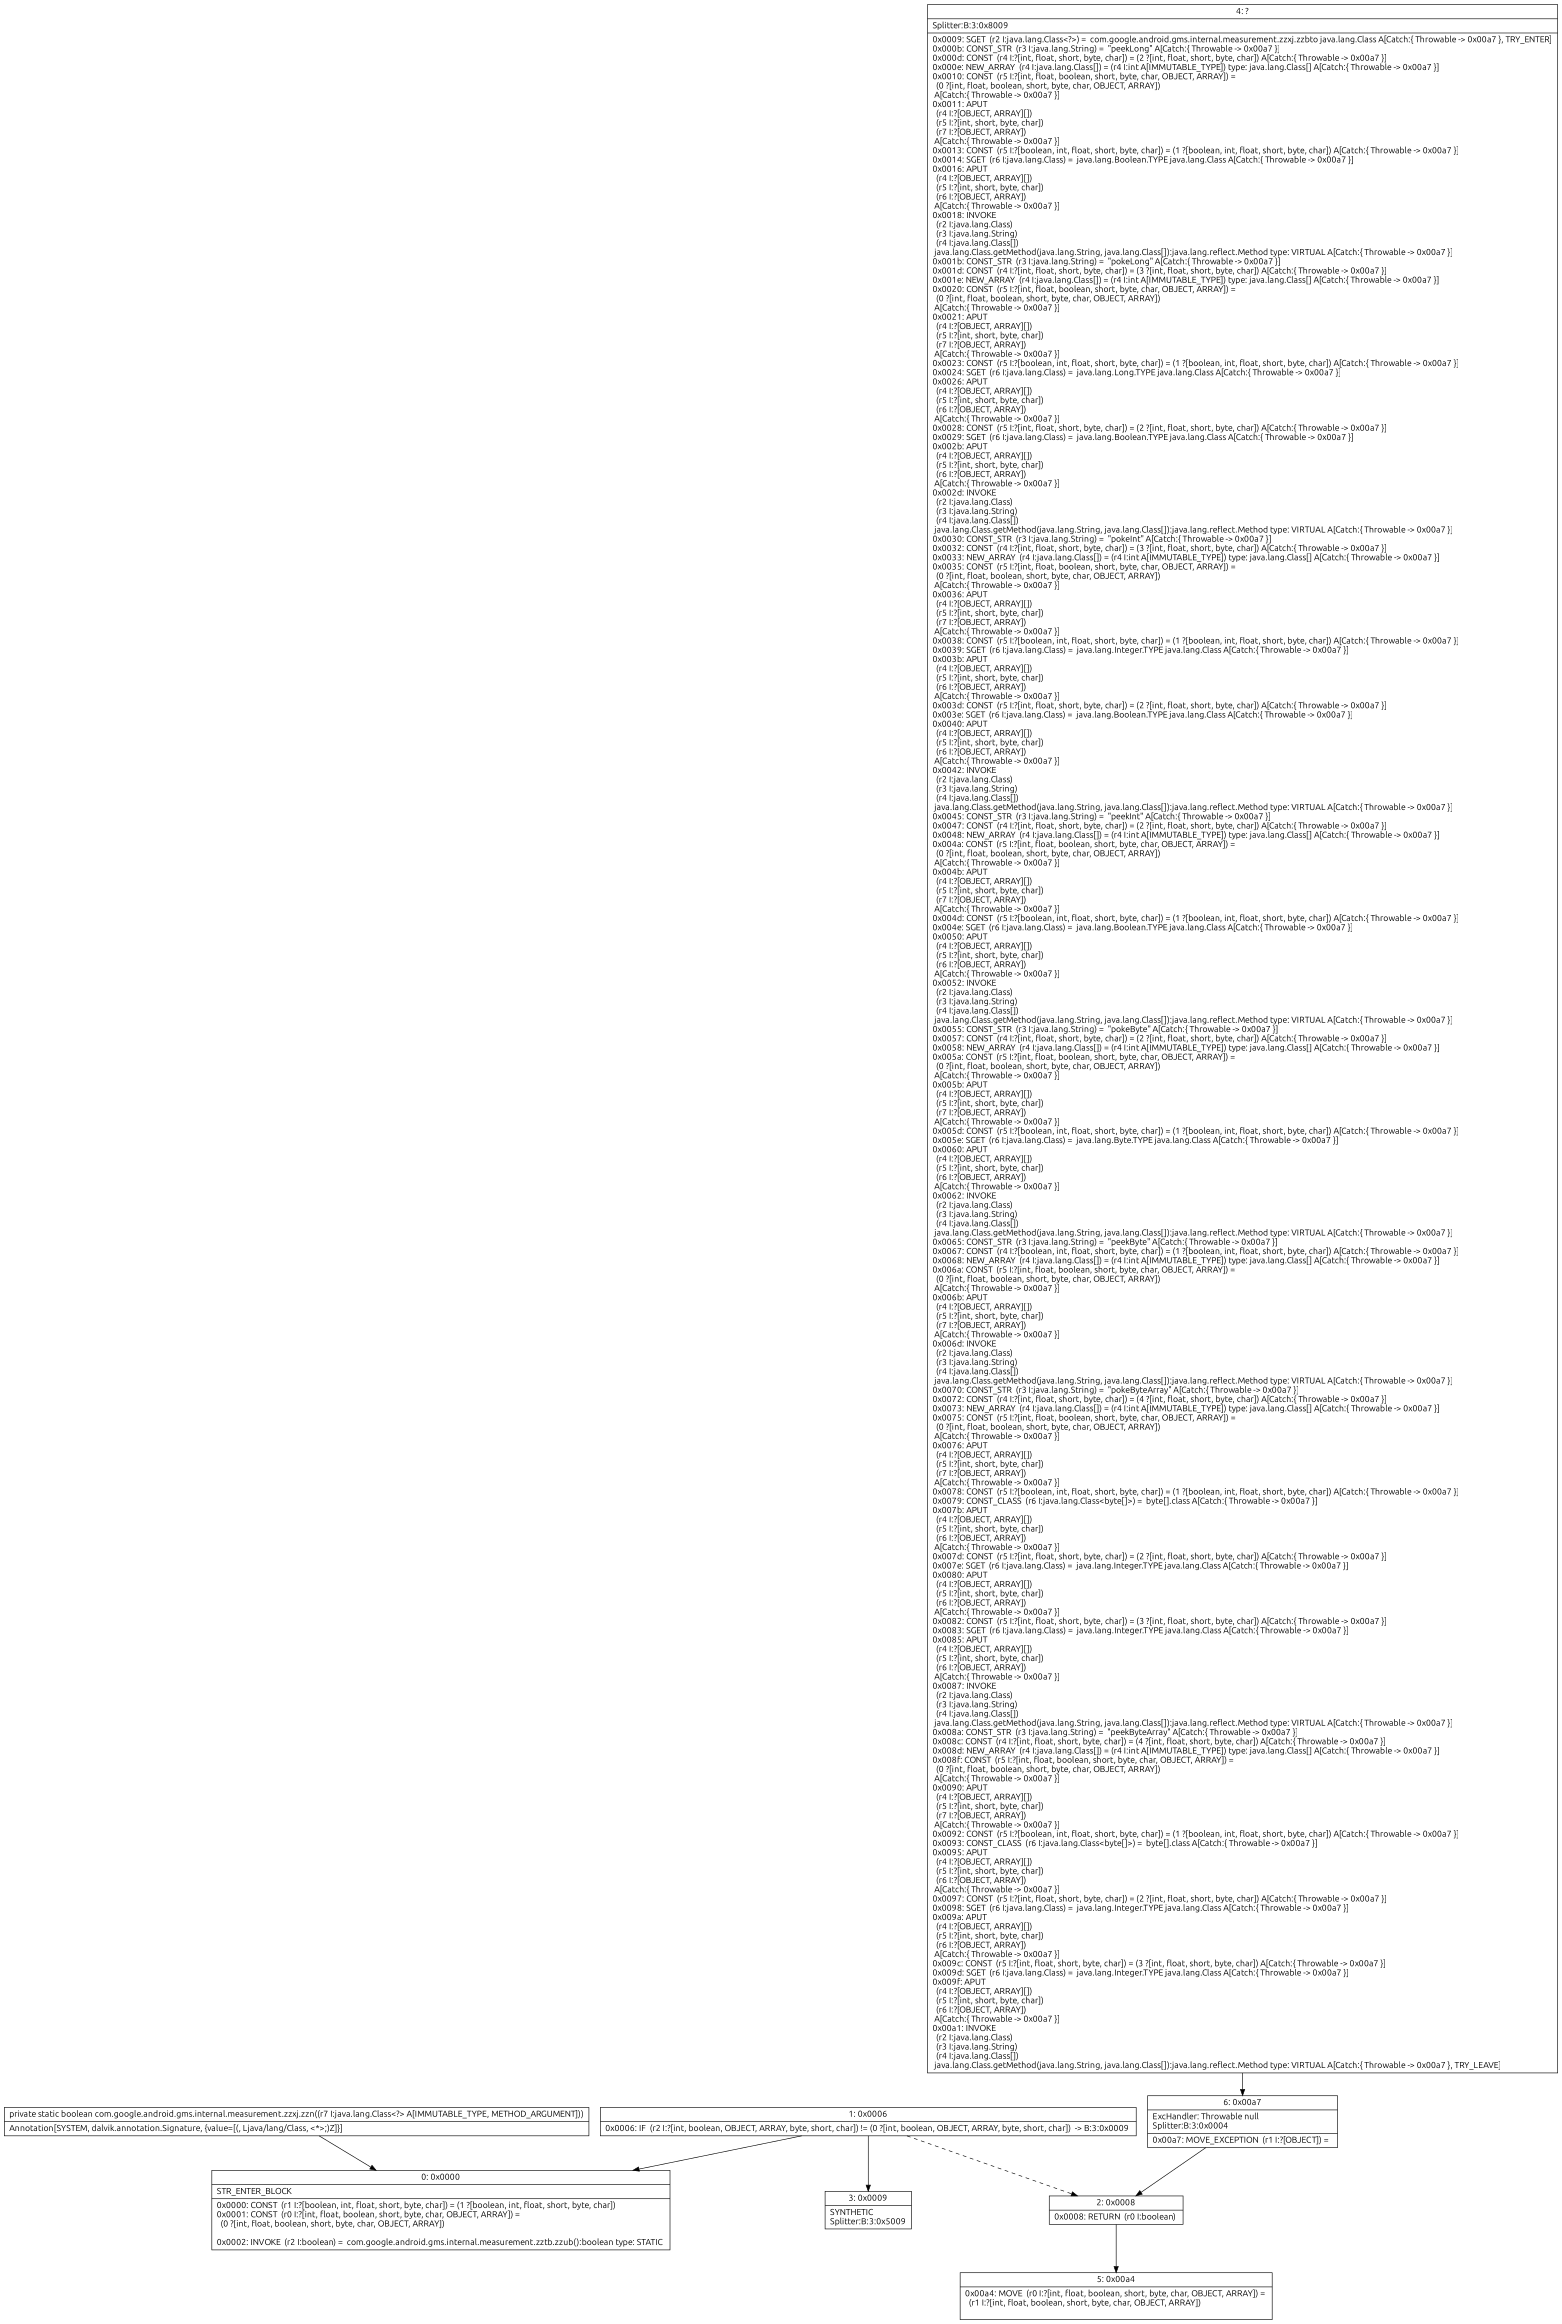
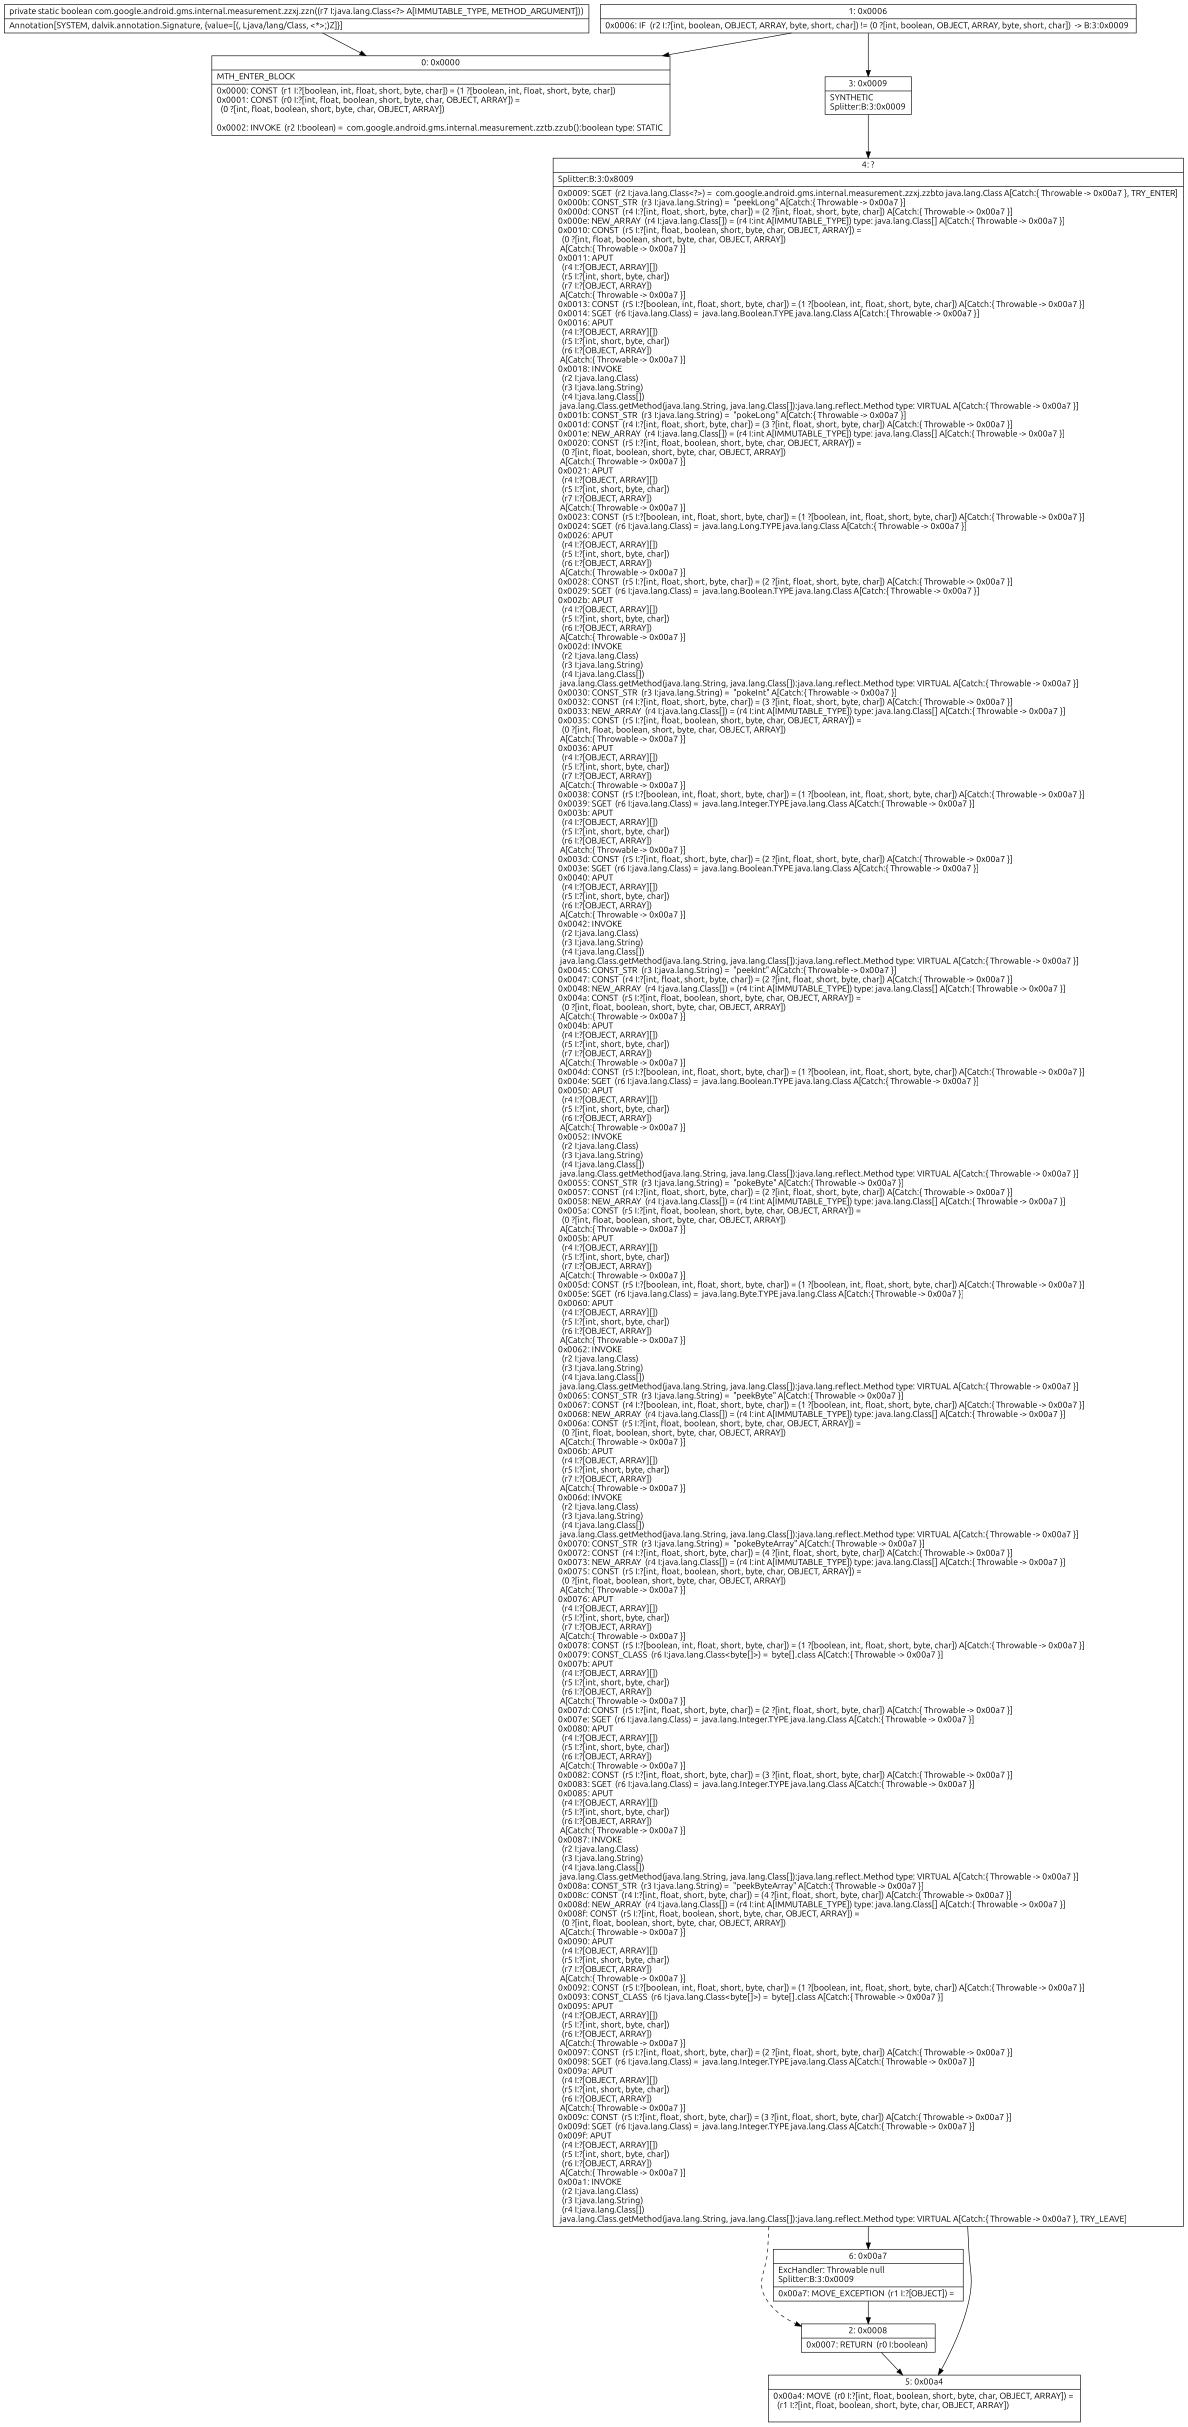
none -> (868, 133)
(1191, 2126) -> (816, 2280)
(989, 2165) -> (762, 2282)
(254, 2191) -> (256, 77)
(1116, 2217) -> (868, 2345)
(868, 2222) -> (868, 107)
none -> (969, 2301)
